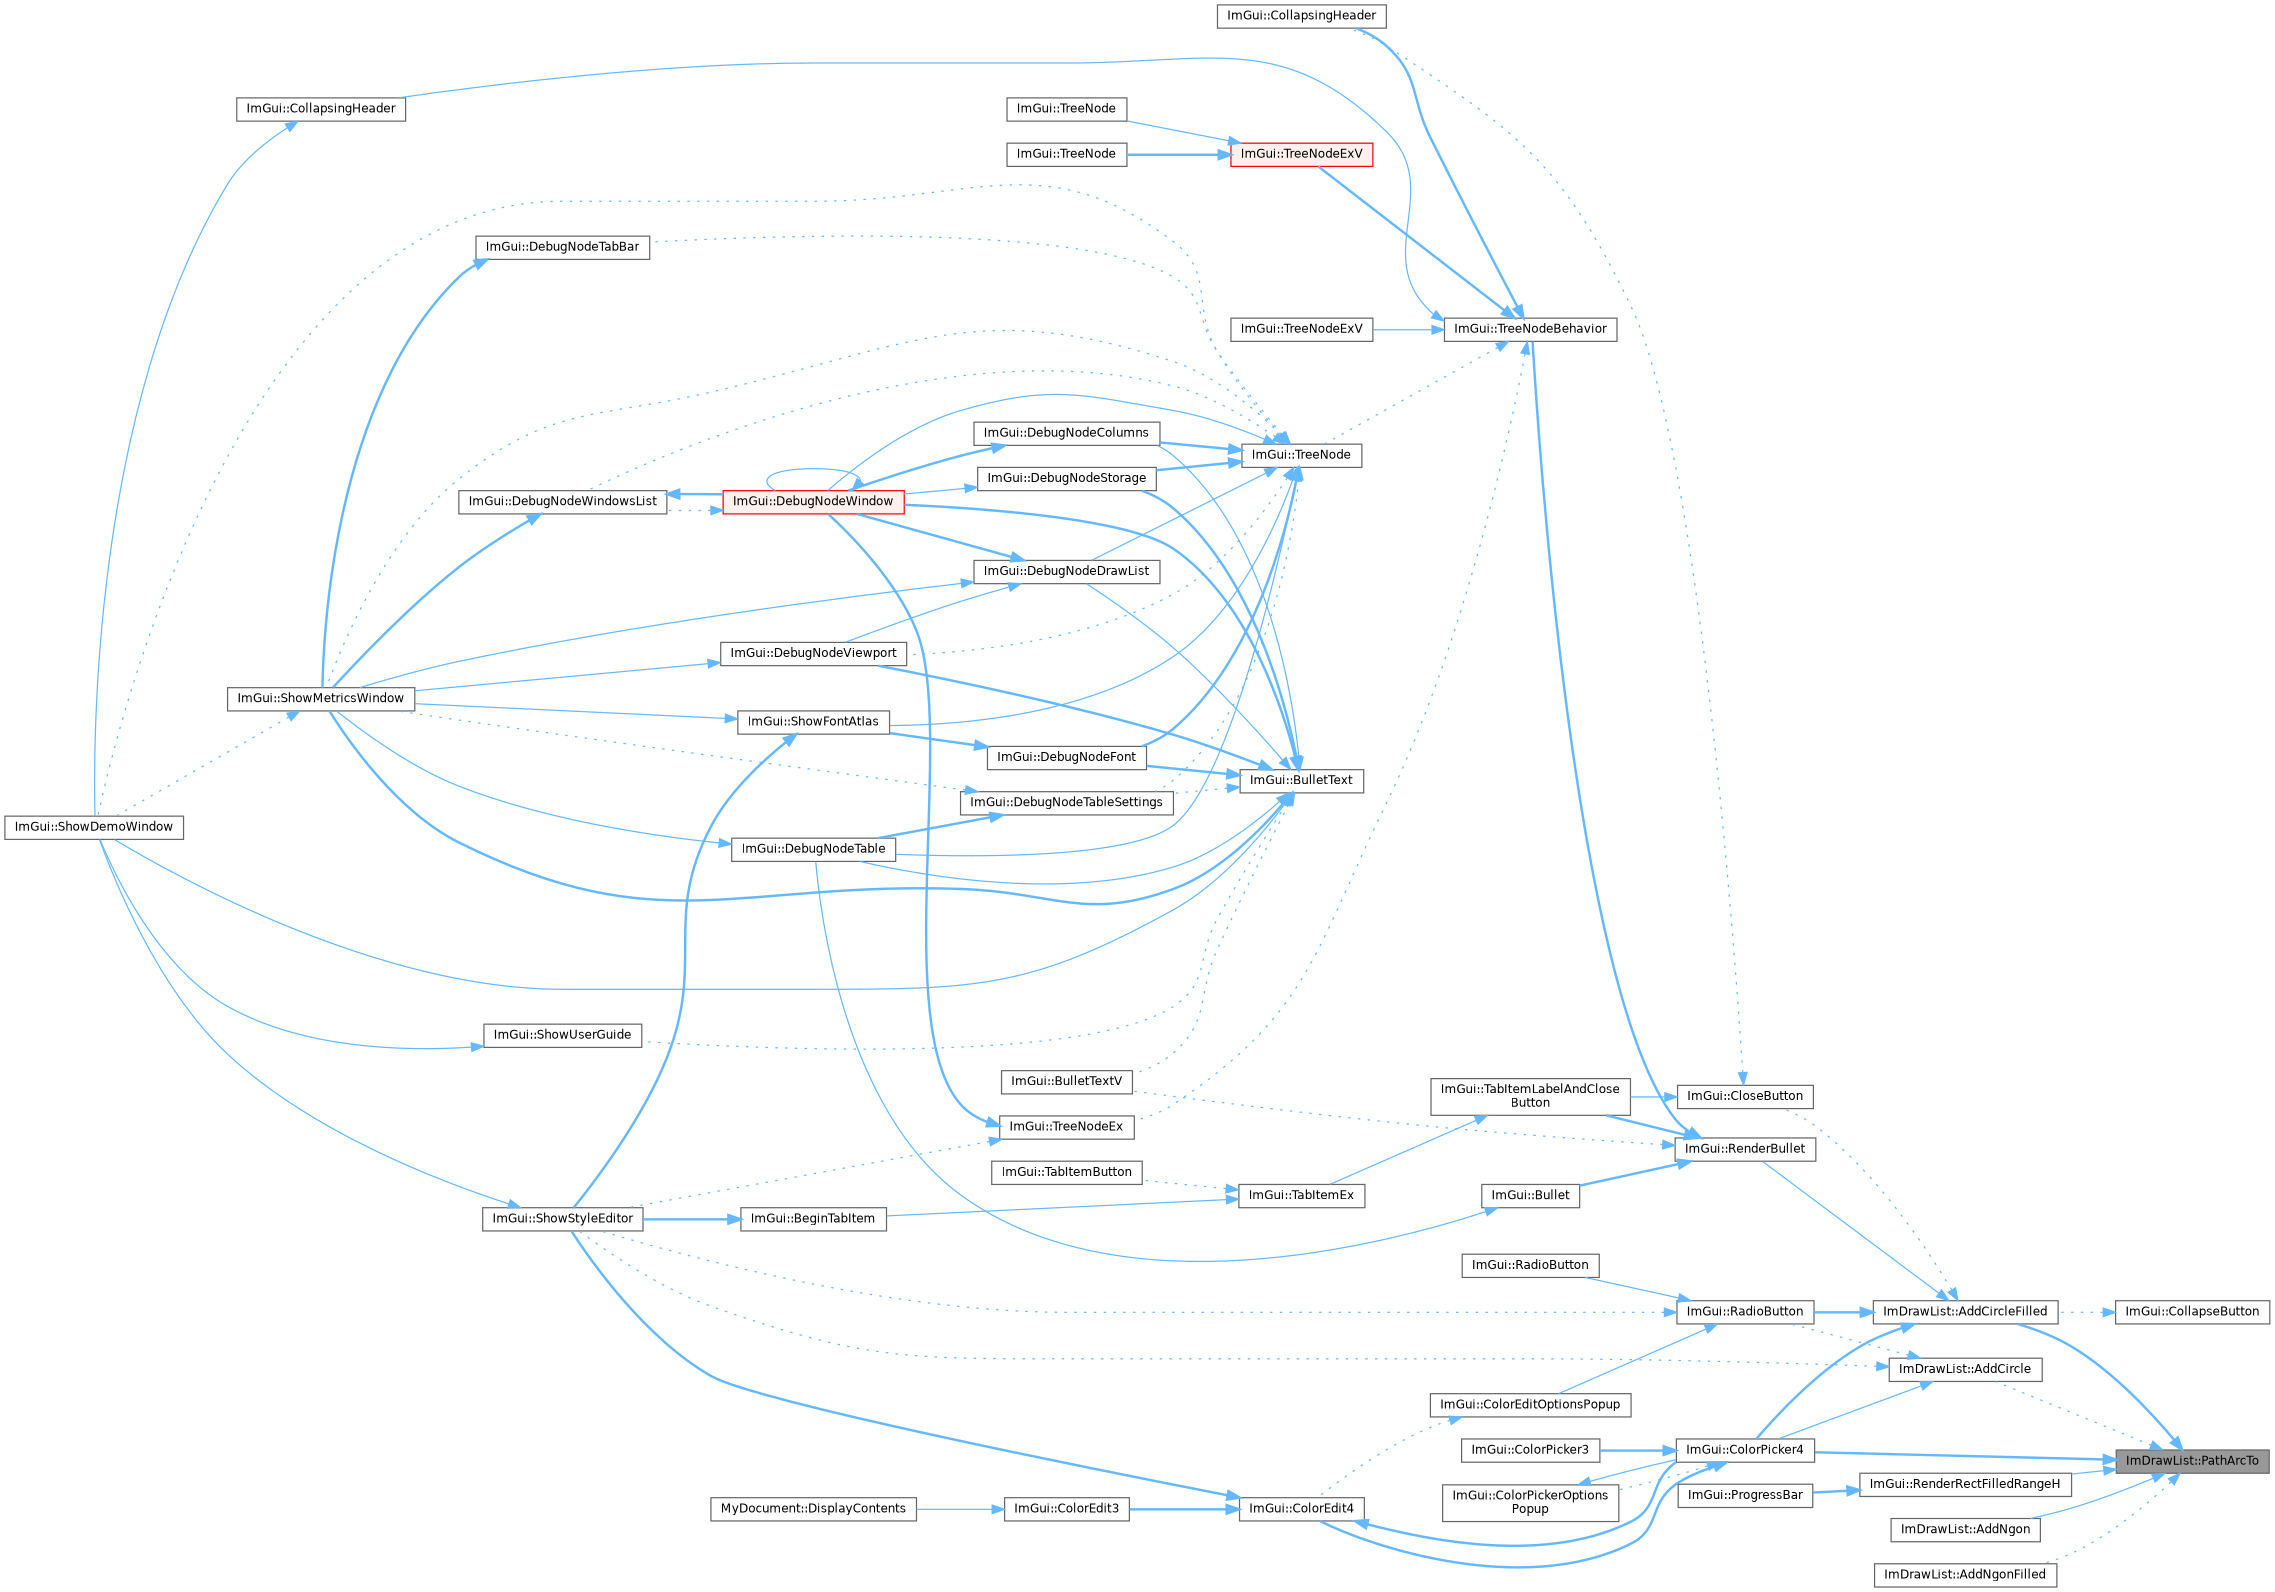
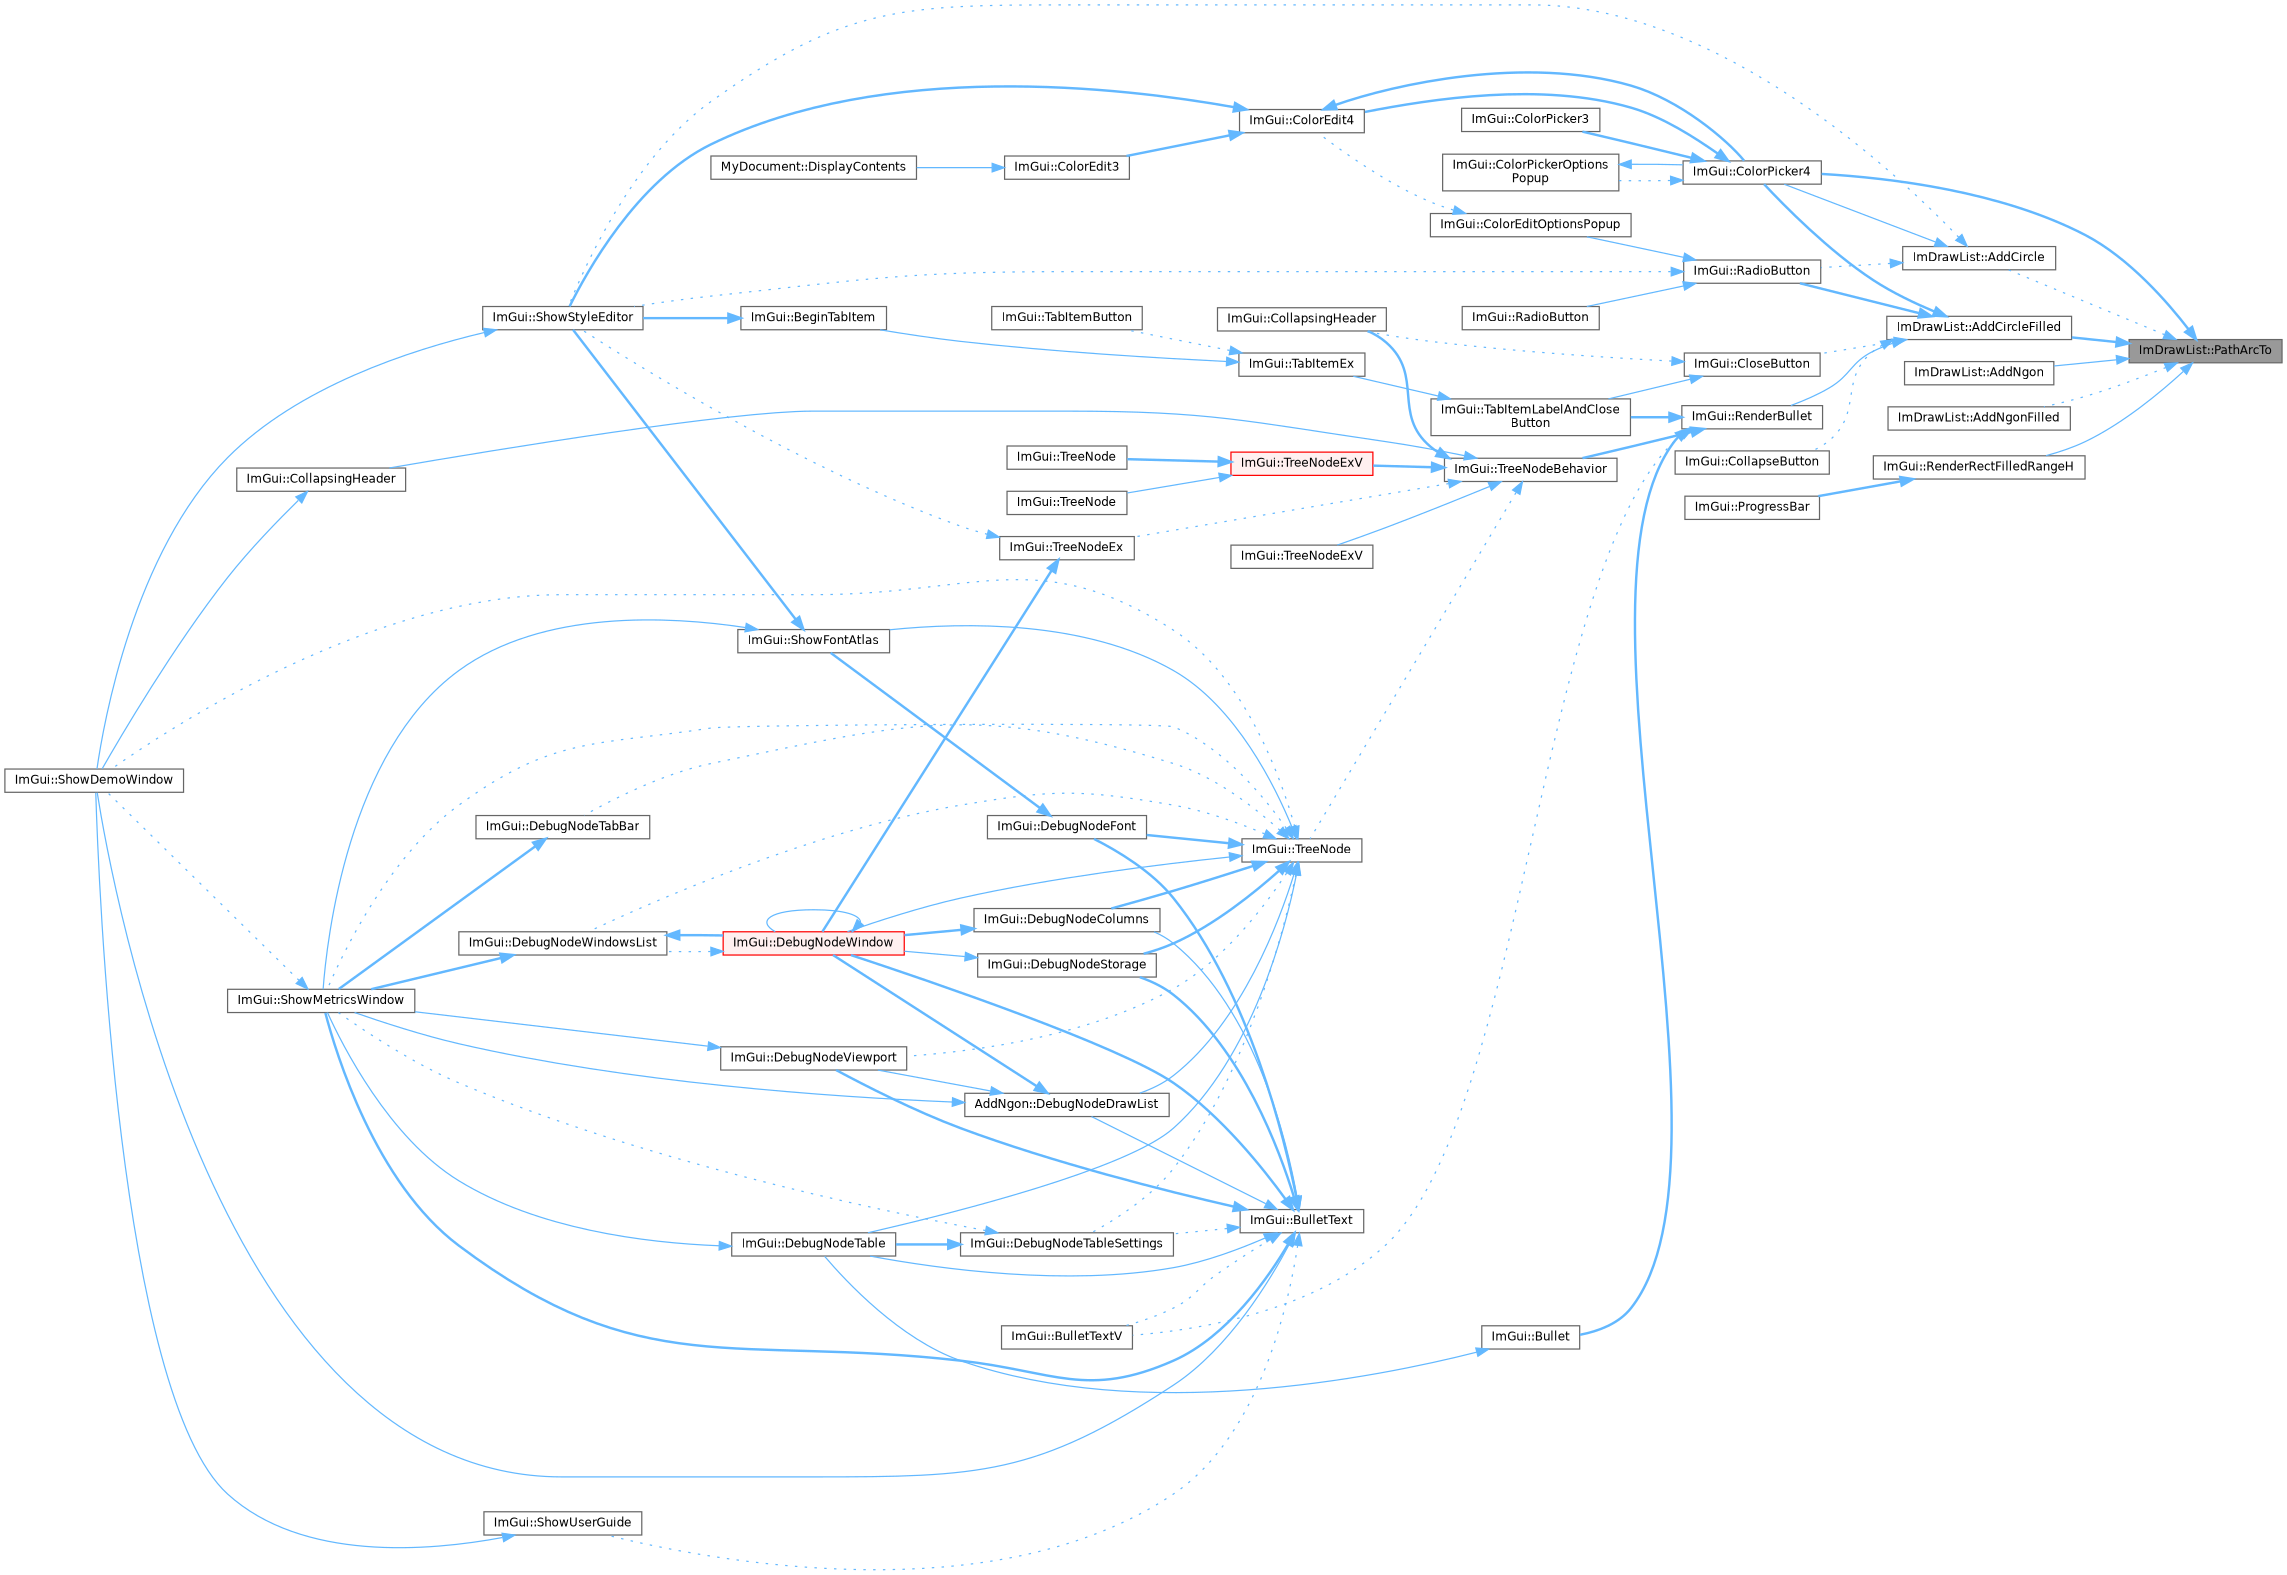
(1067, 572) -> (1067, 1105)
(2081, 1312) -> (1850, 400)
